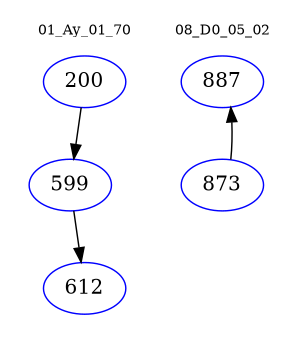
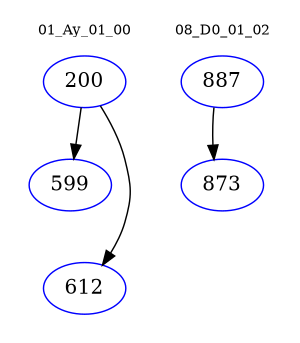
(85, 31) -> (85, 31)
(223, 31) -> (223, 31)
(232, 141) -> (213, 126)
(76, 229) -> (129, 178)
